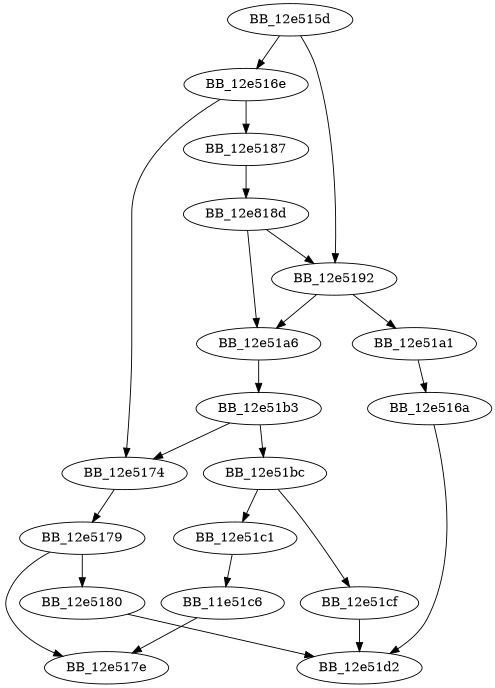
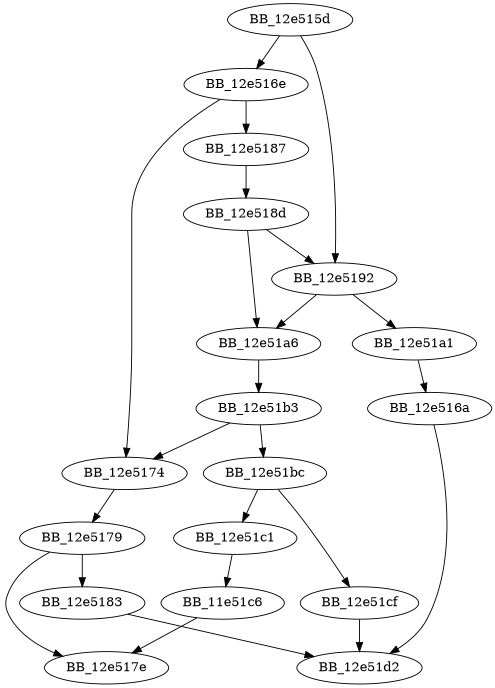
(246, 214) -> (246, 214)
(82, 603) -> (82, 603)
